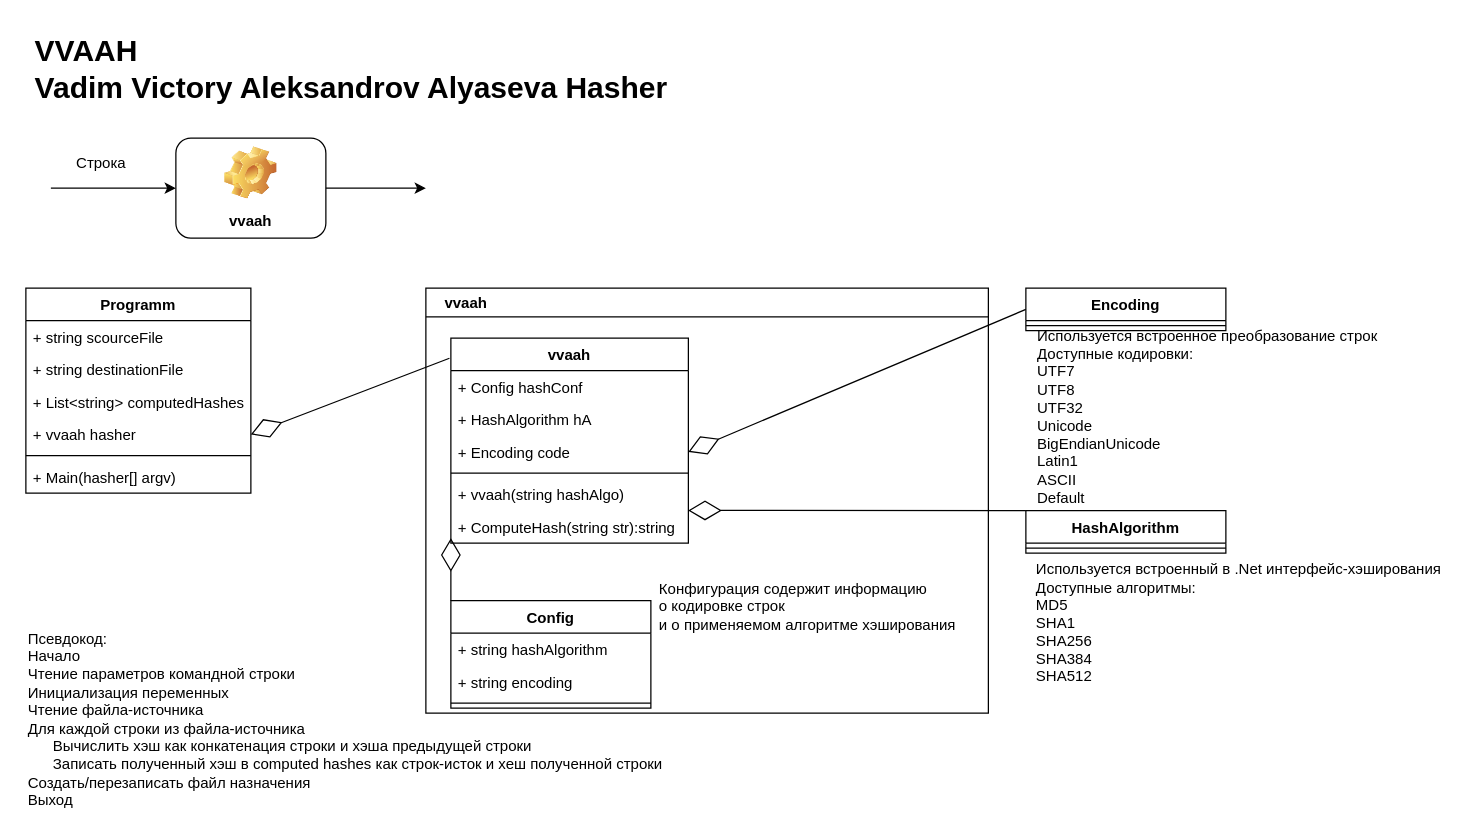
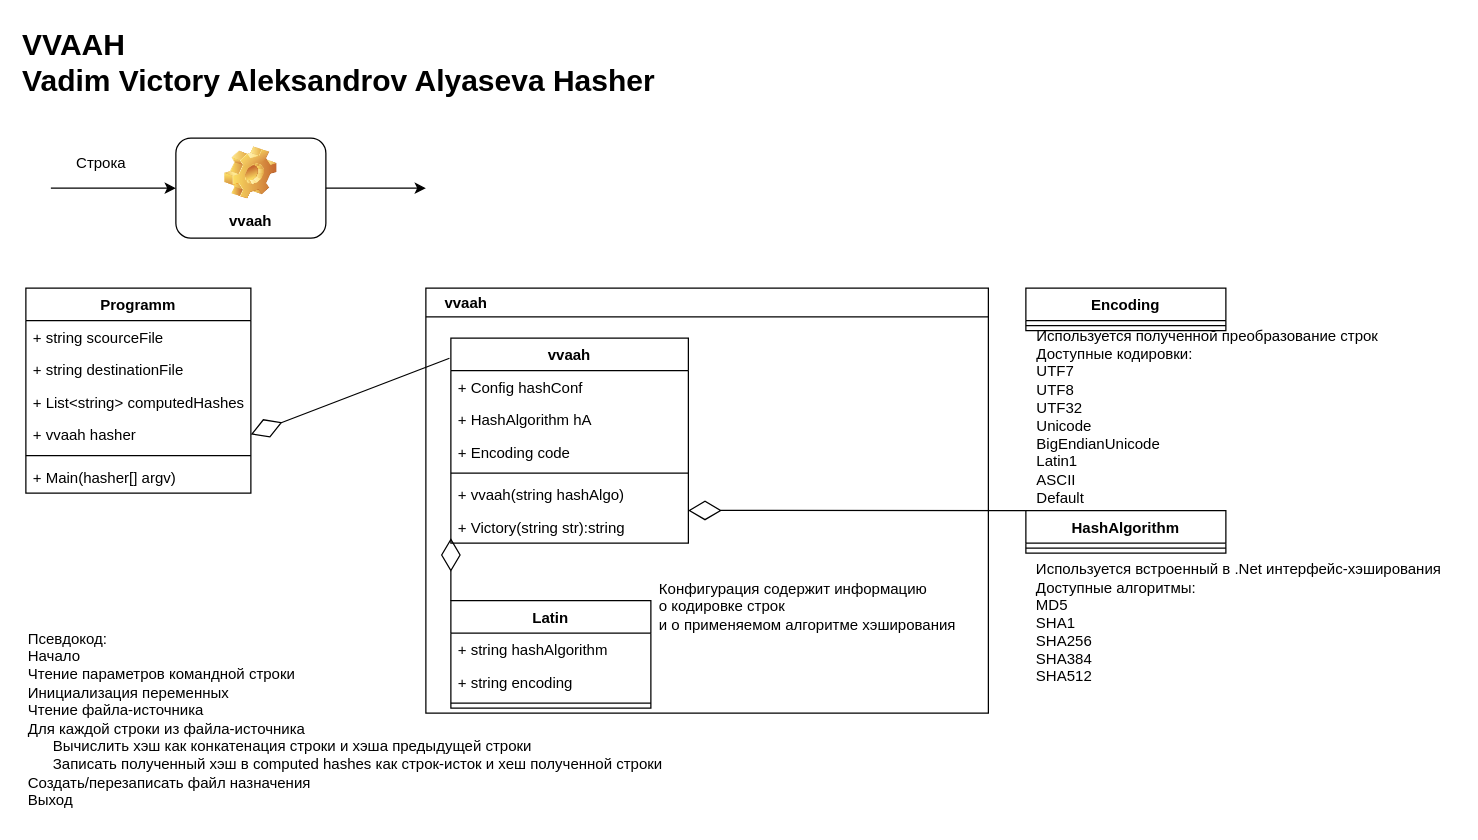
(351, 69) -> (338, 63)
(872, 374) -> none
(1208, 417) -> (1208, 417)
(582, 528) -> (563, 528)
(550, 618) -> (550, 618)
